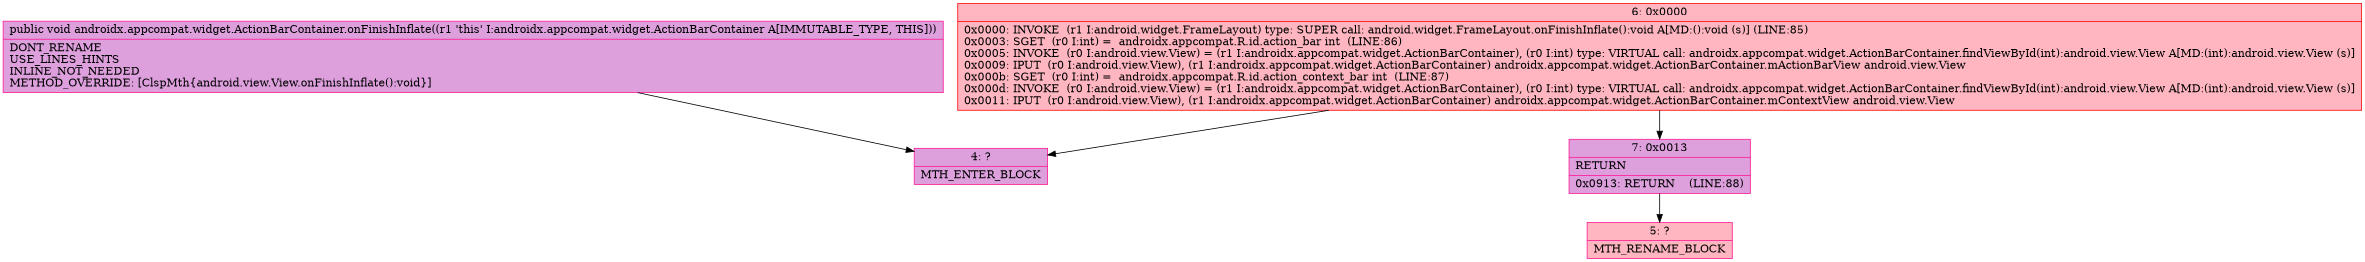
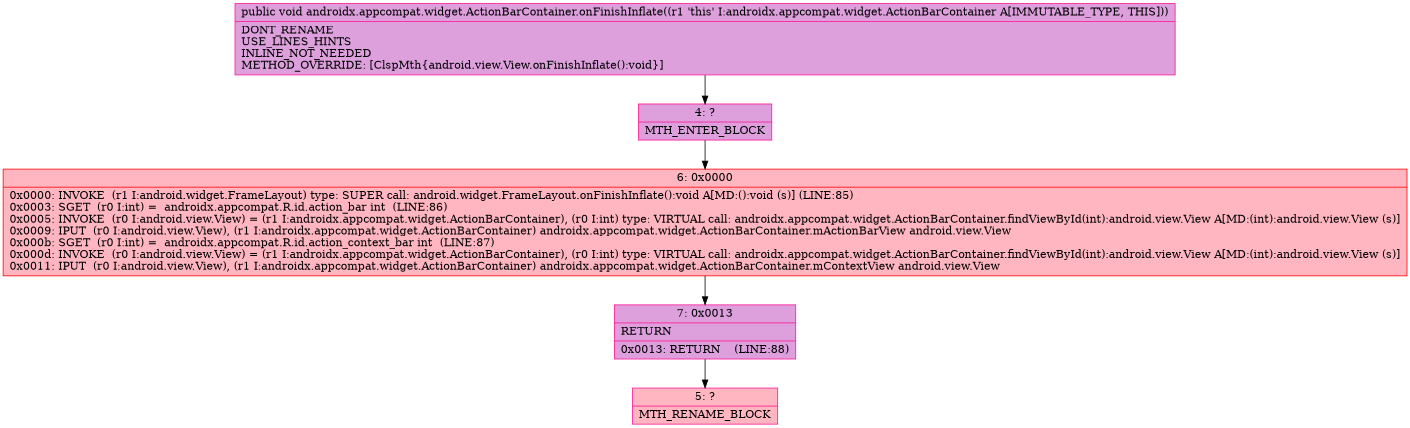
(1192, 132) -> (705, 151)
(1660, 184) -> (705, 350)
